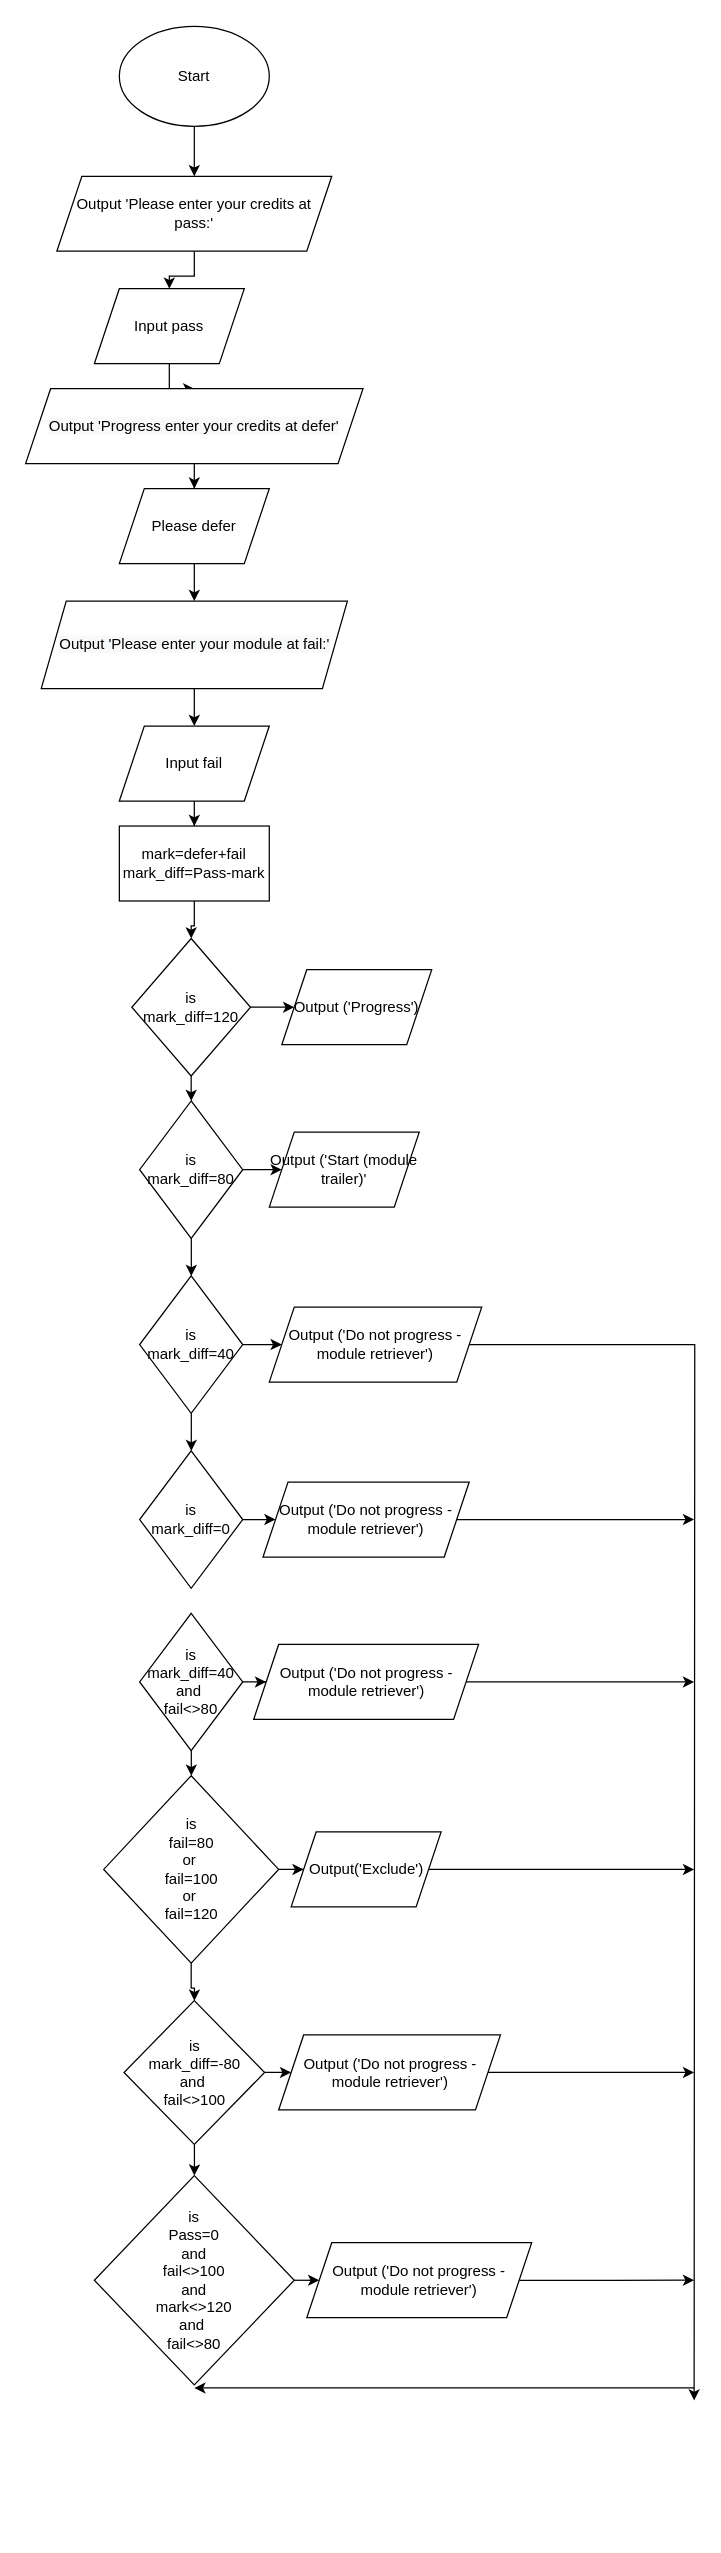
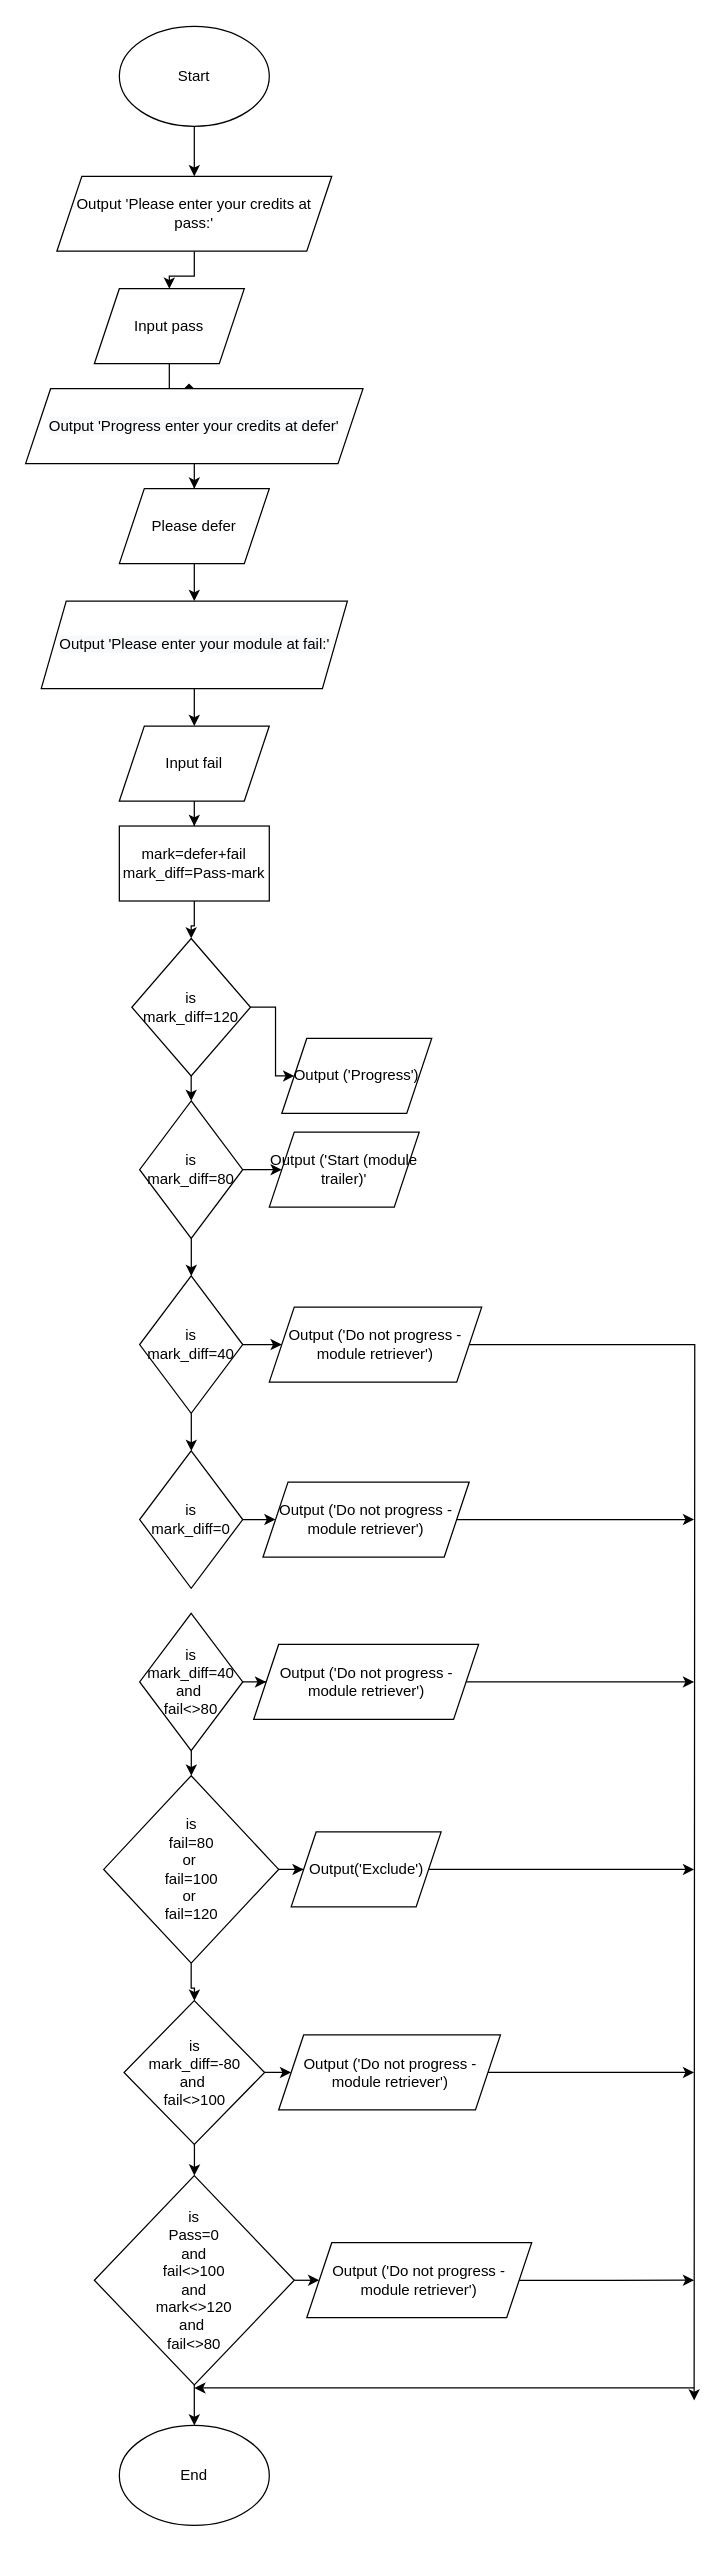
(184, 388) -> (183, 388)
(357, 1007) -> (357, 1076)
none -> (194, 2410)
none -> (194, 2476)
